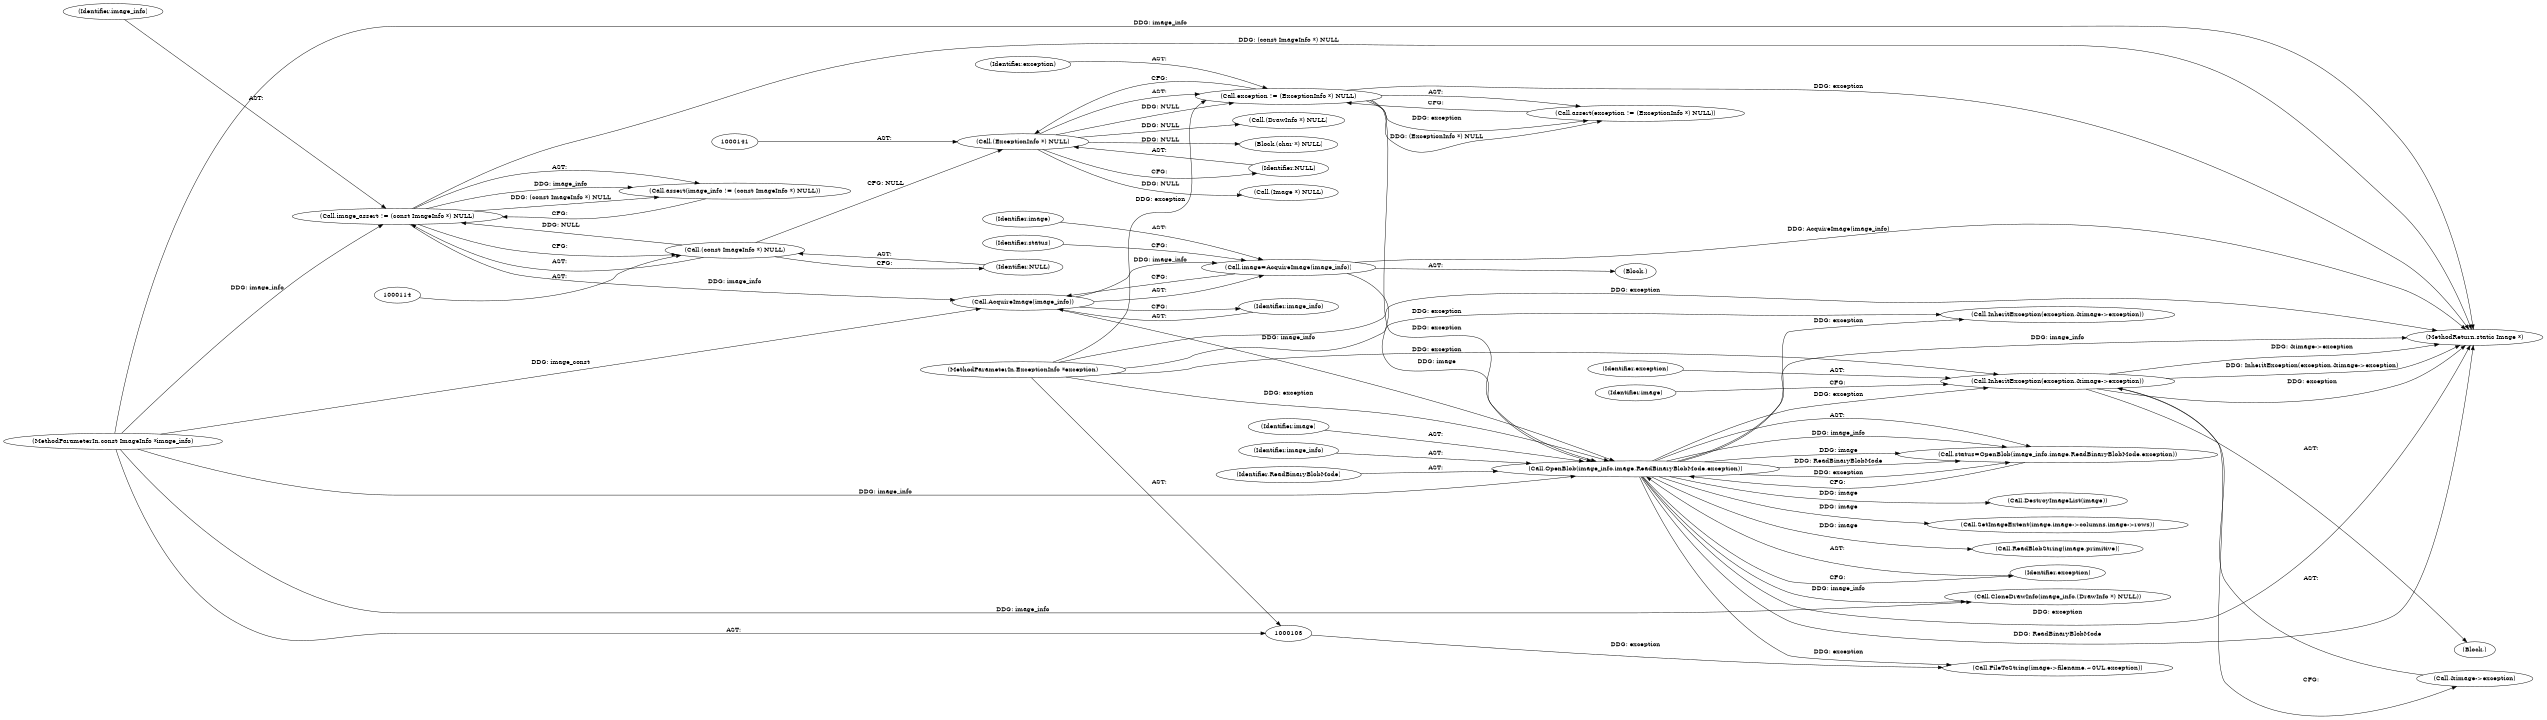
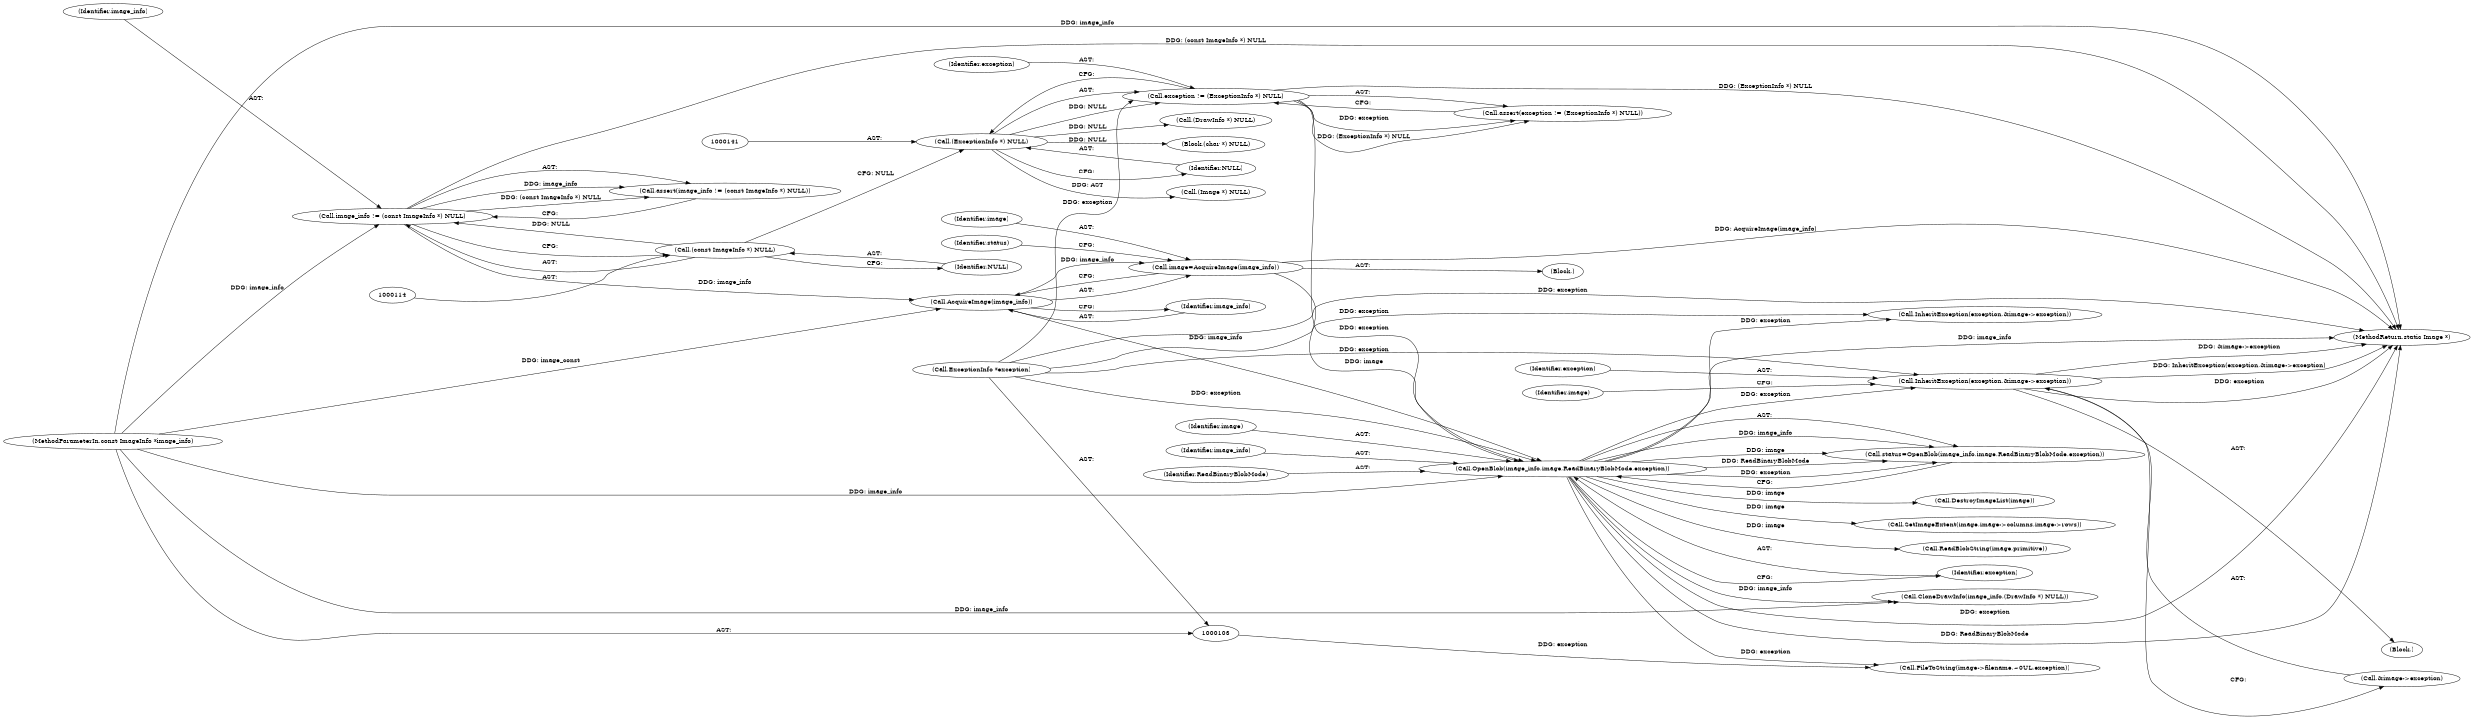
(1839, 86) -> (1766, 86)
(1160, 184) -> (1088, 185)
(397, 216) -> (393, 216)
(1023, 370) -> (982, 370)
